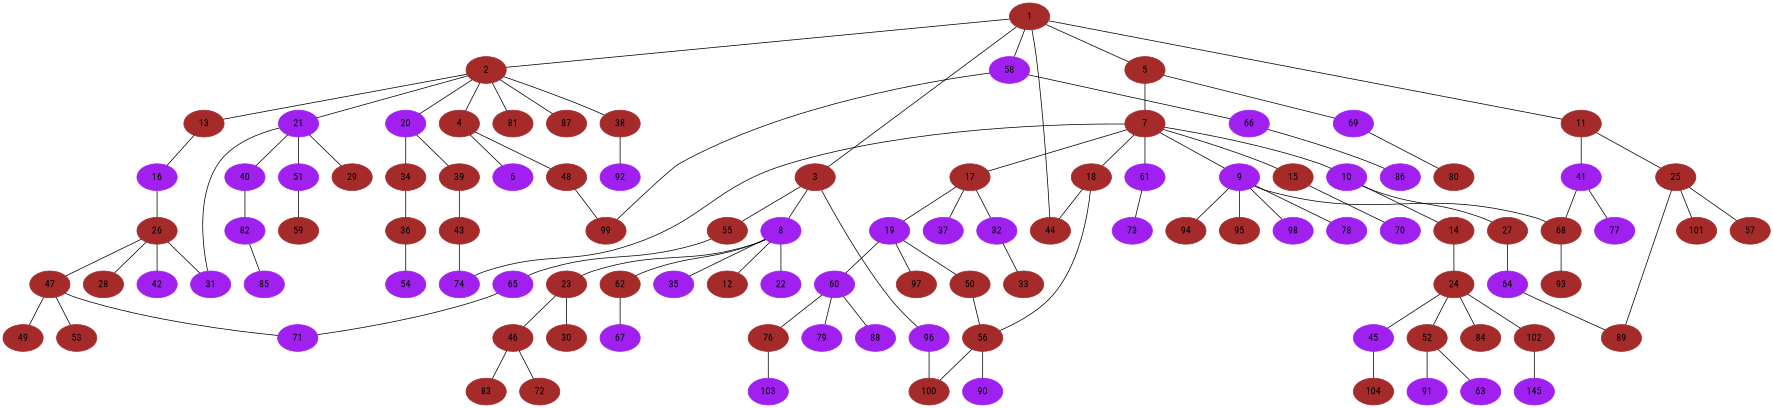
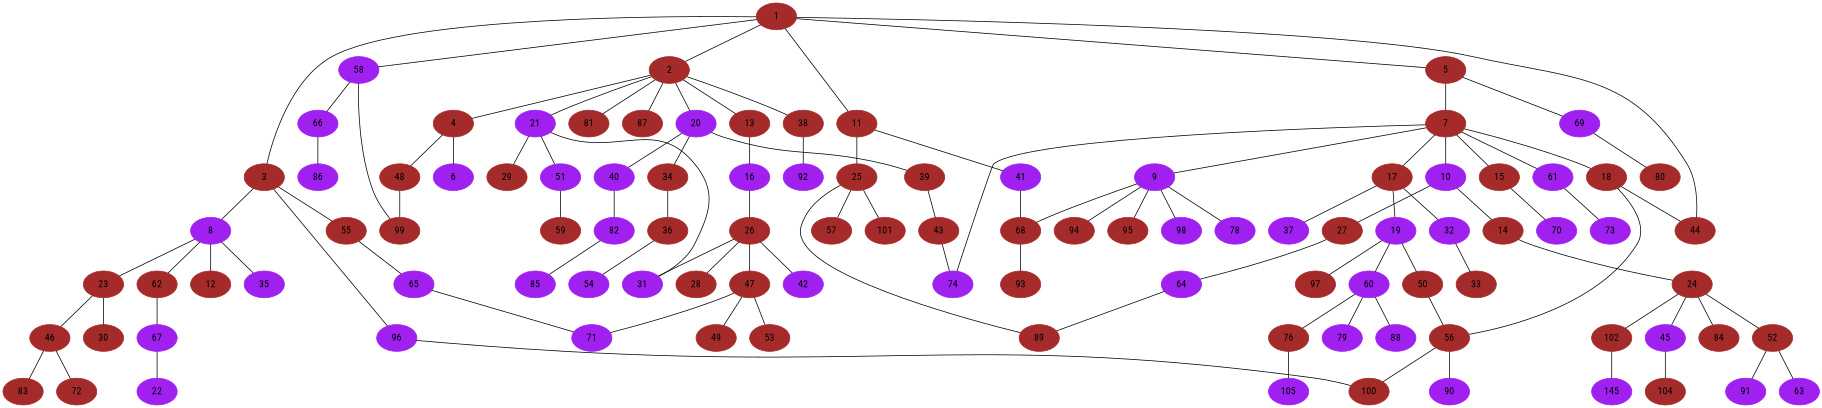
(272, 150) -> (655, 150)
(1615, 231) -> none
(781, 258) -> (157, 365)
(768, 392) -> (1289, 392)
